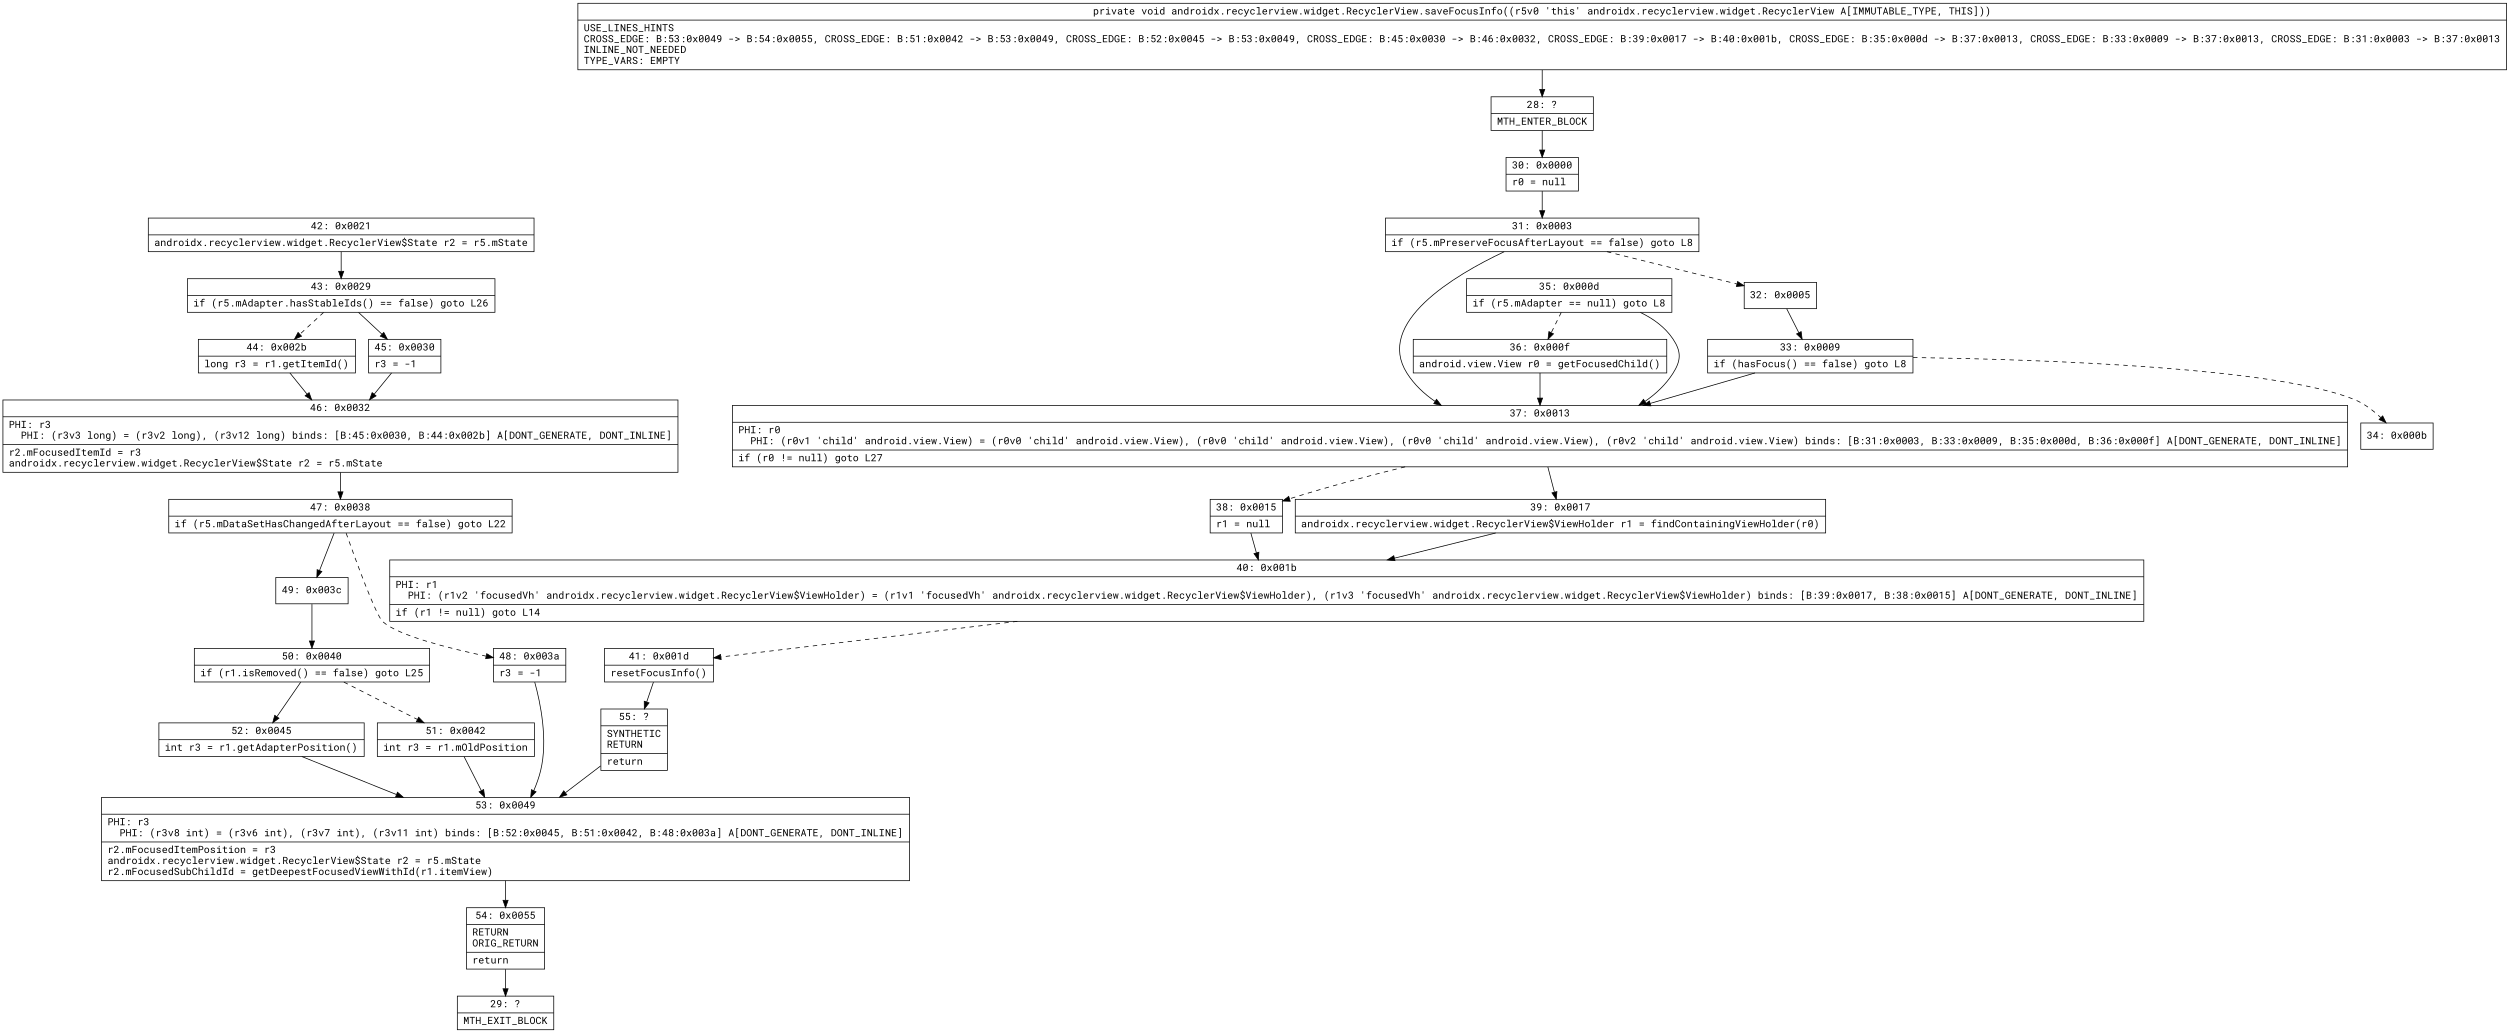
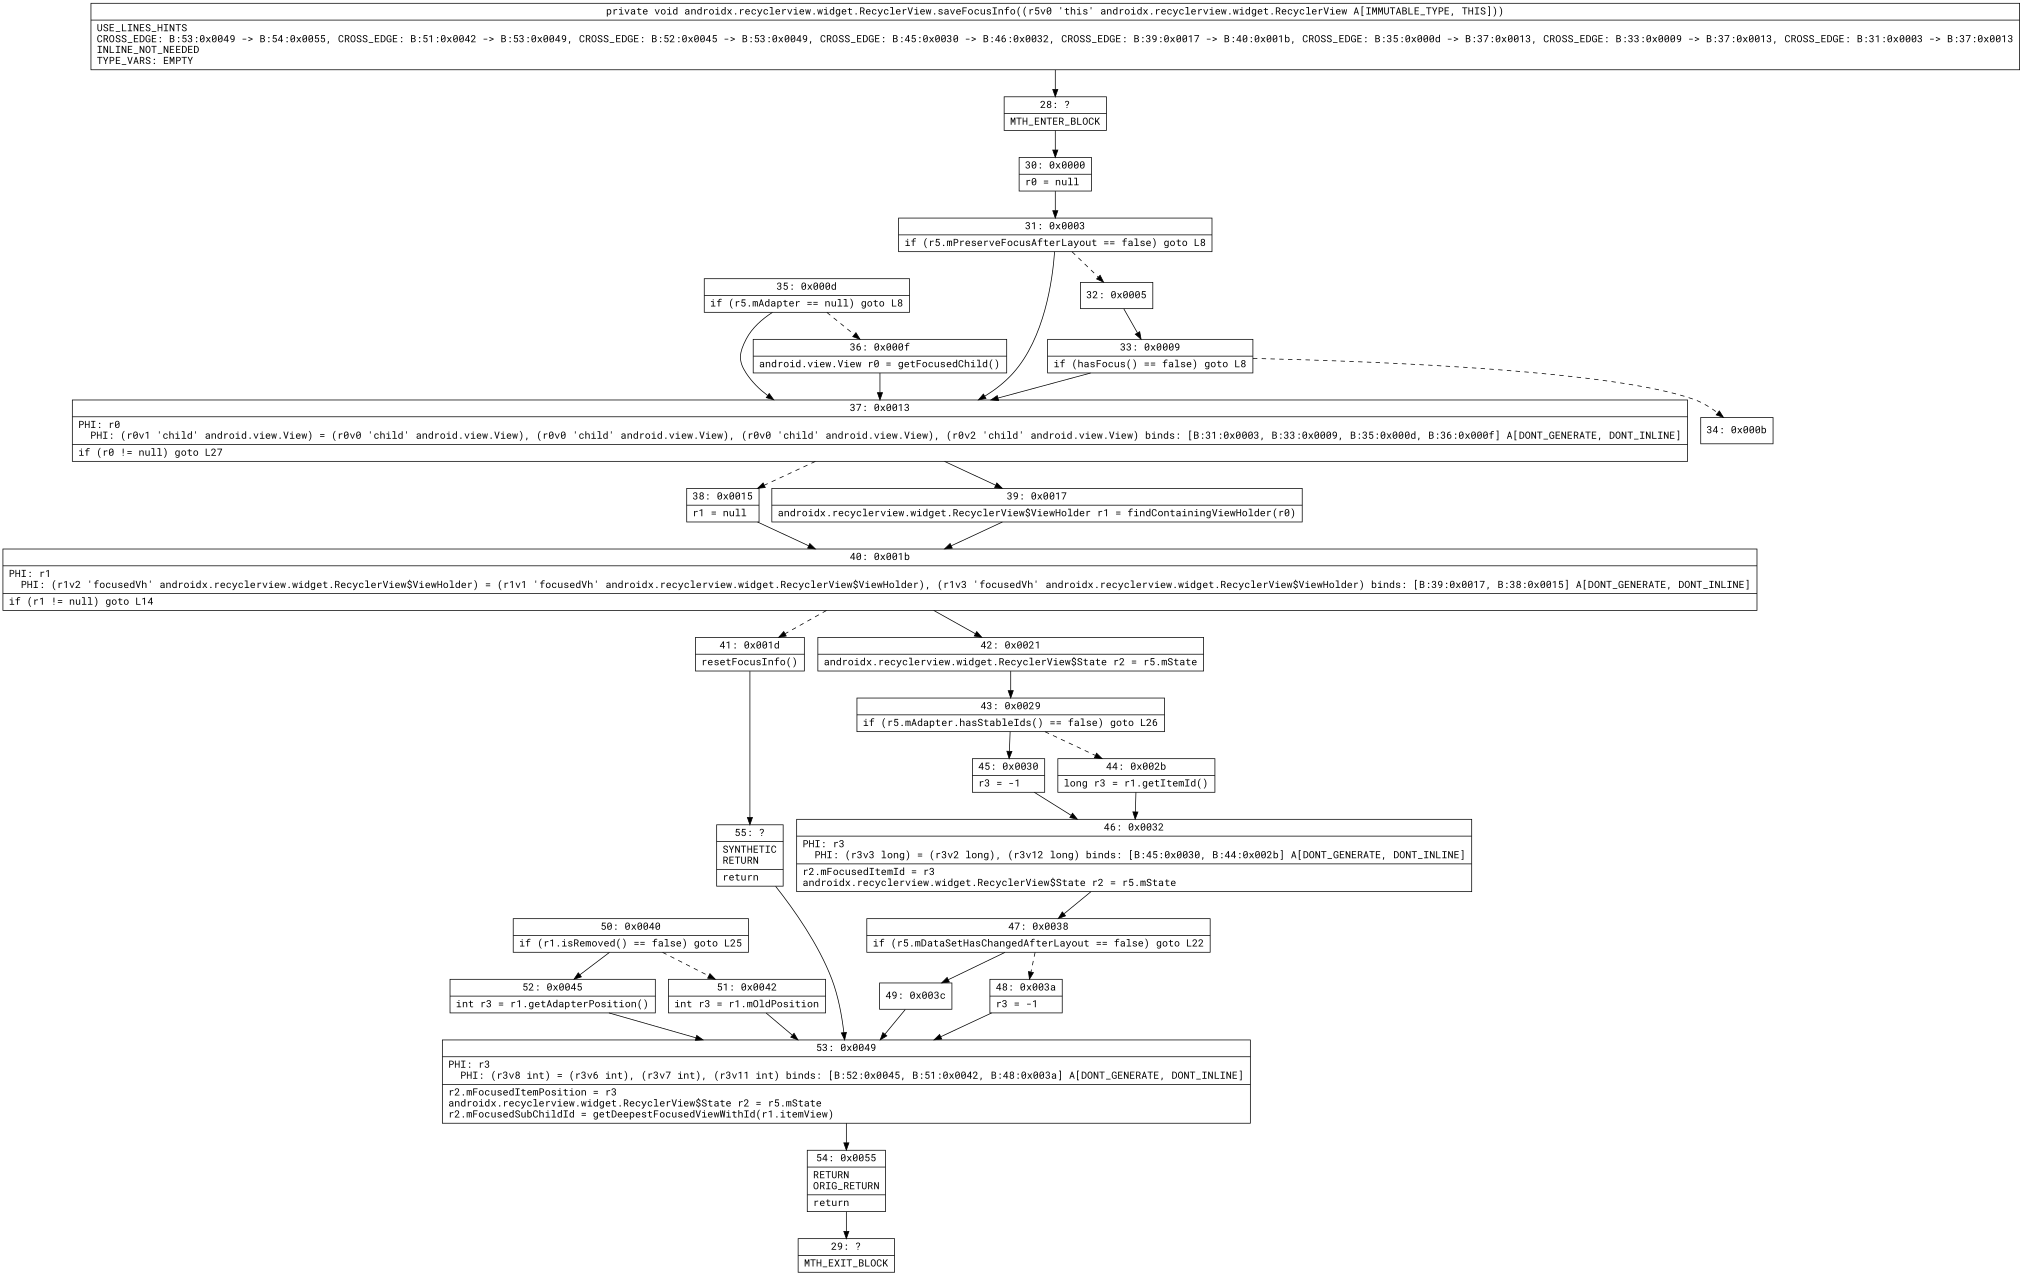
(312, 622) -> (895, 1022)
none -> (955, 622)
